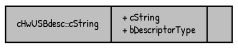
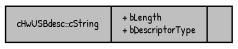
(142, 17) -> (142, 17)
